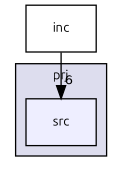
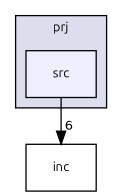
(61, 72) -> (61, 116)
